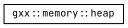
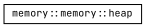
(64, 14) -> (73, 14)
